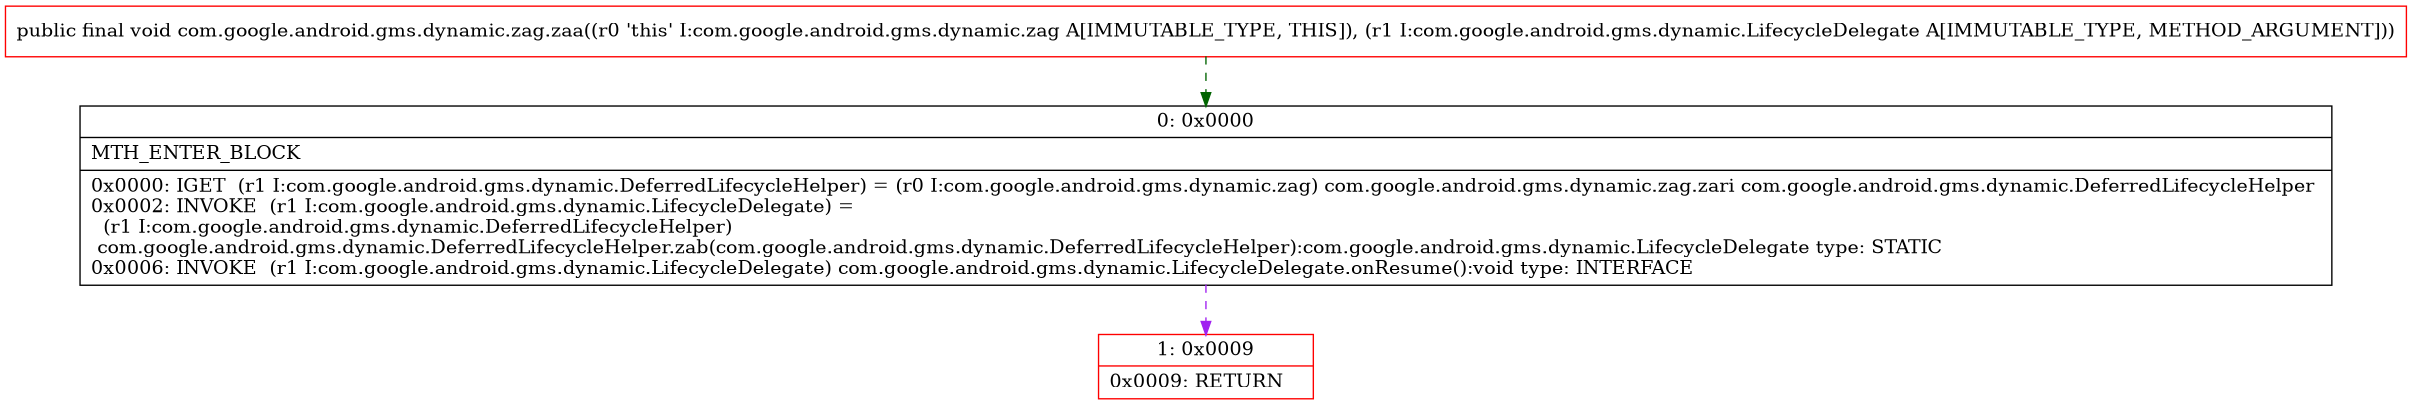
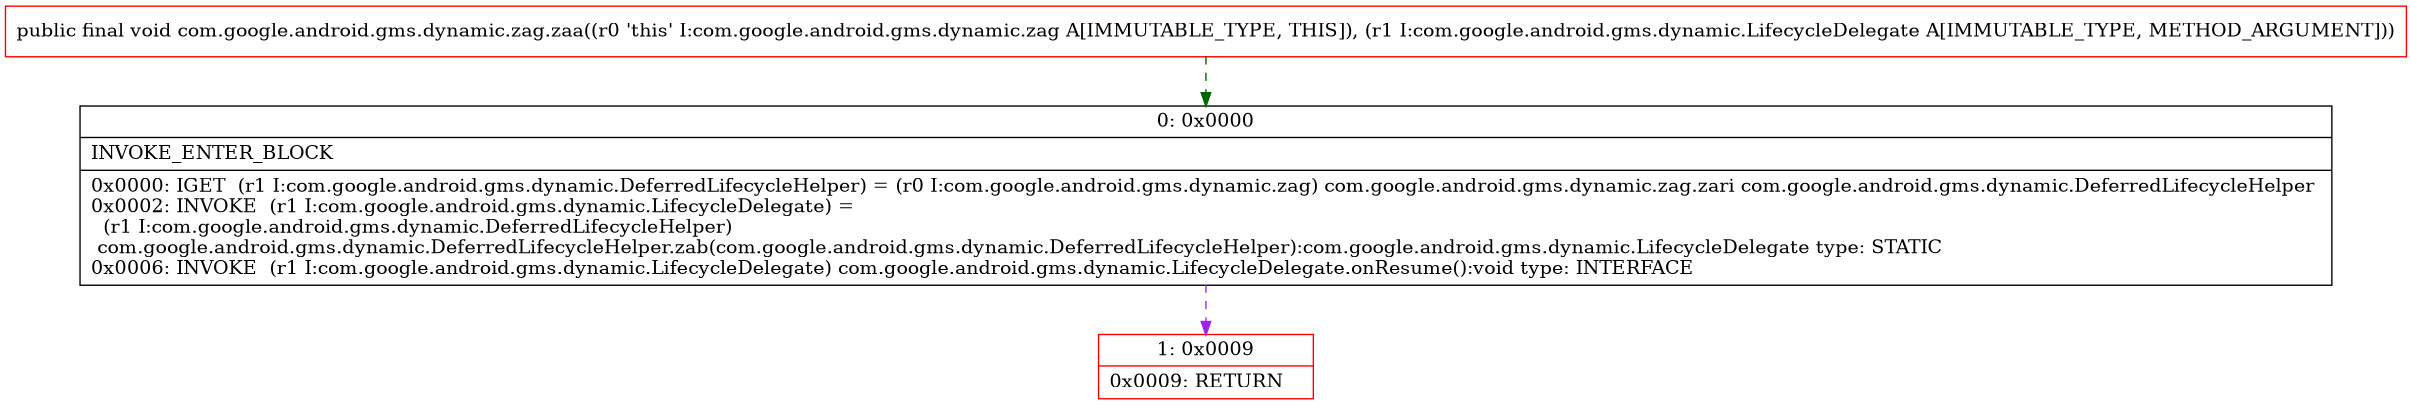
(196, 153) -> (213, 153)
